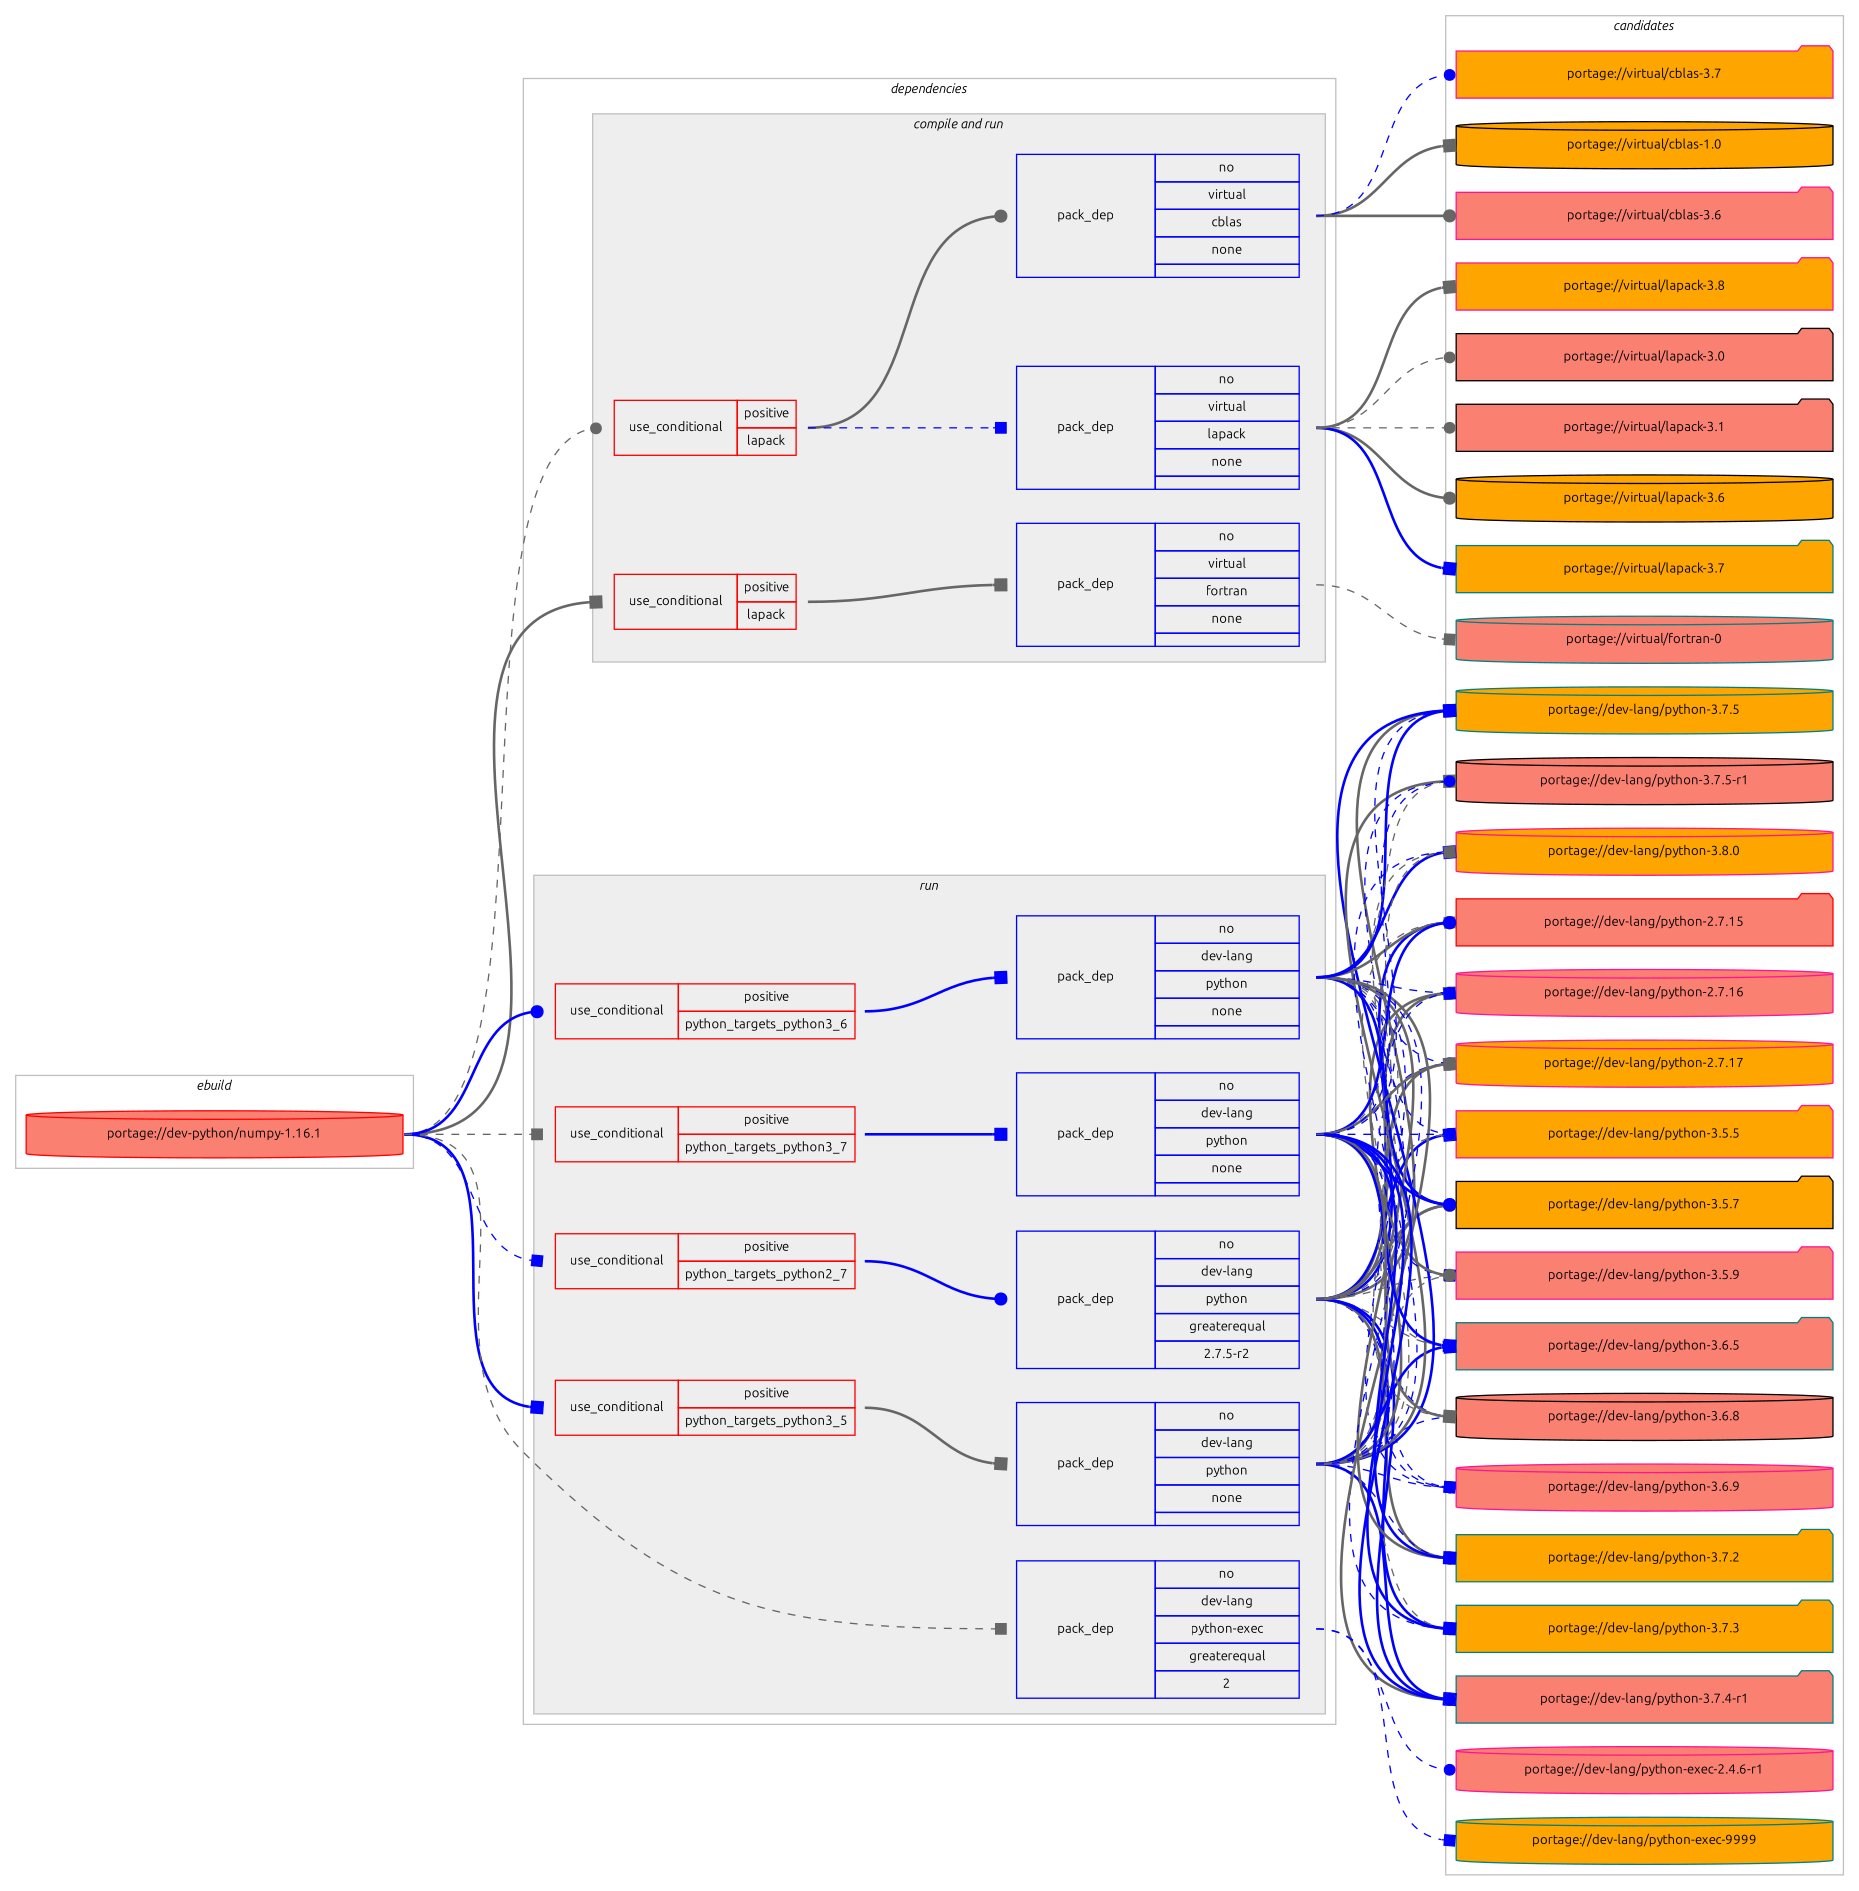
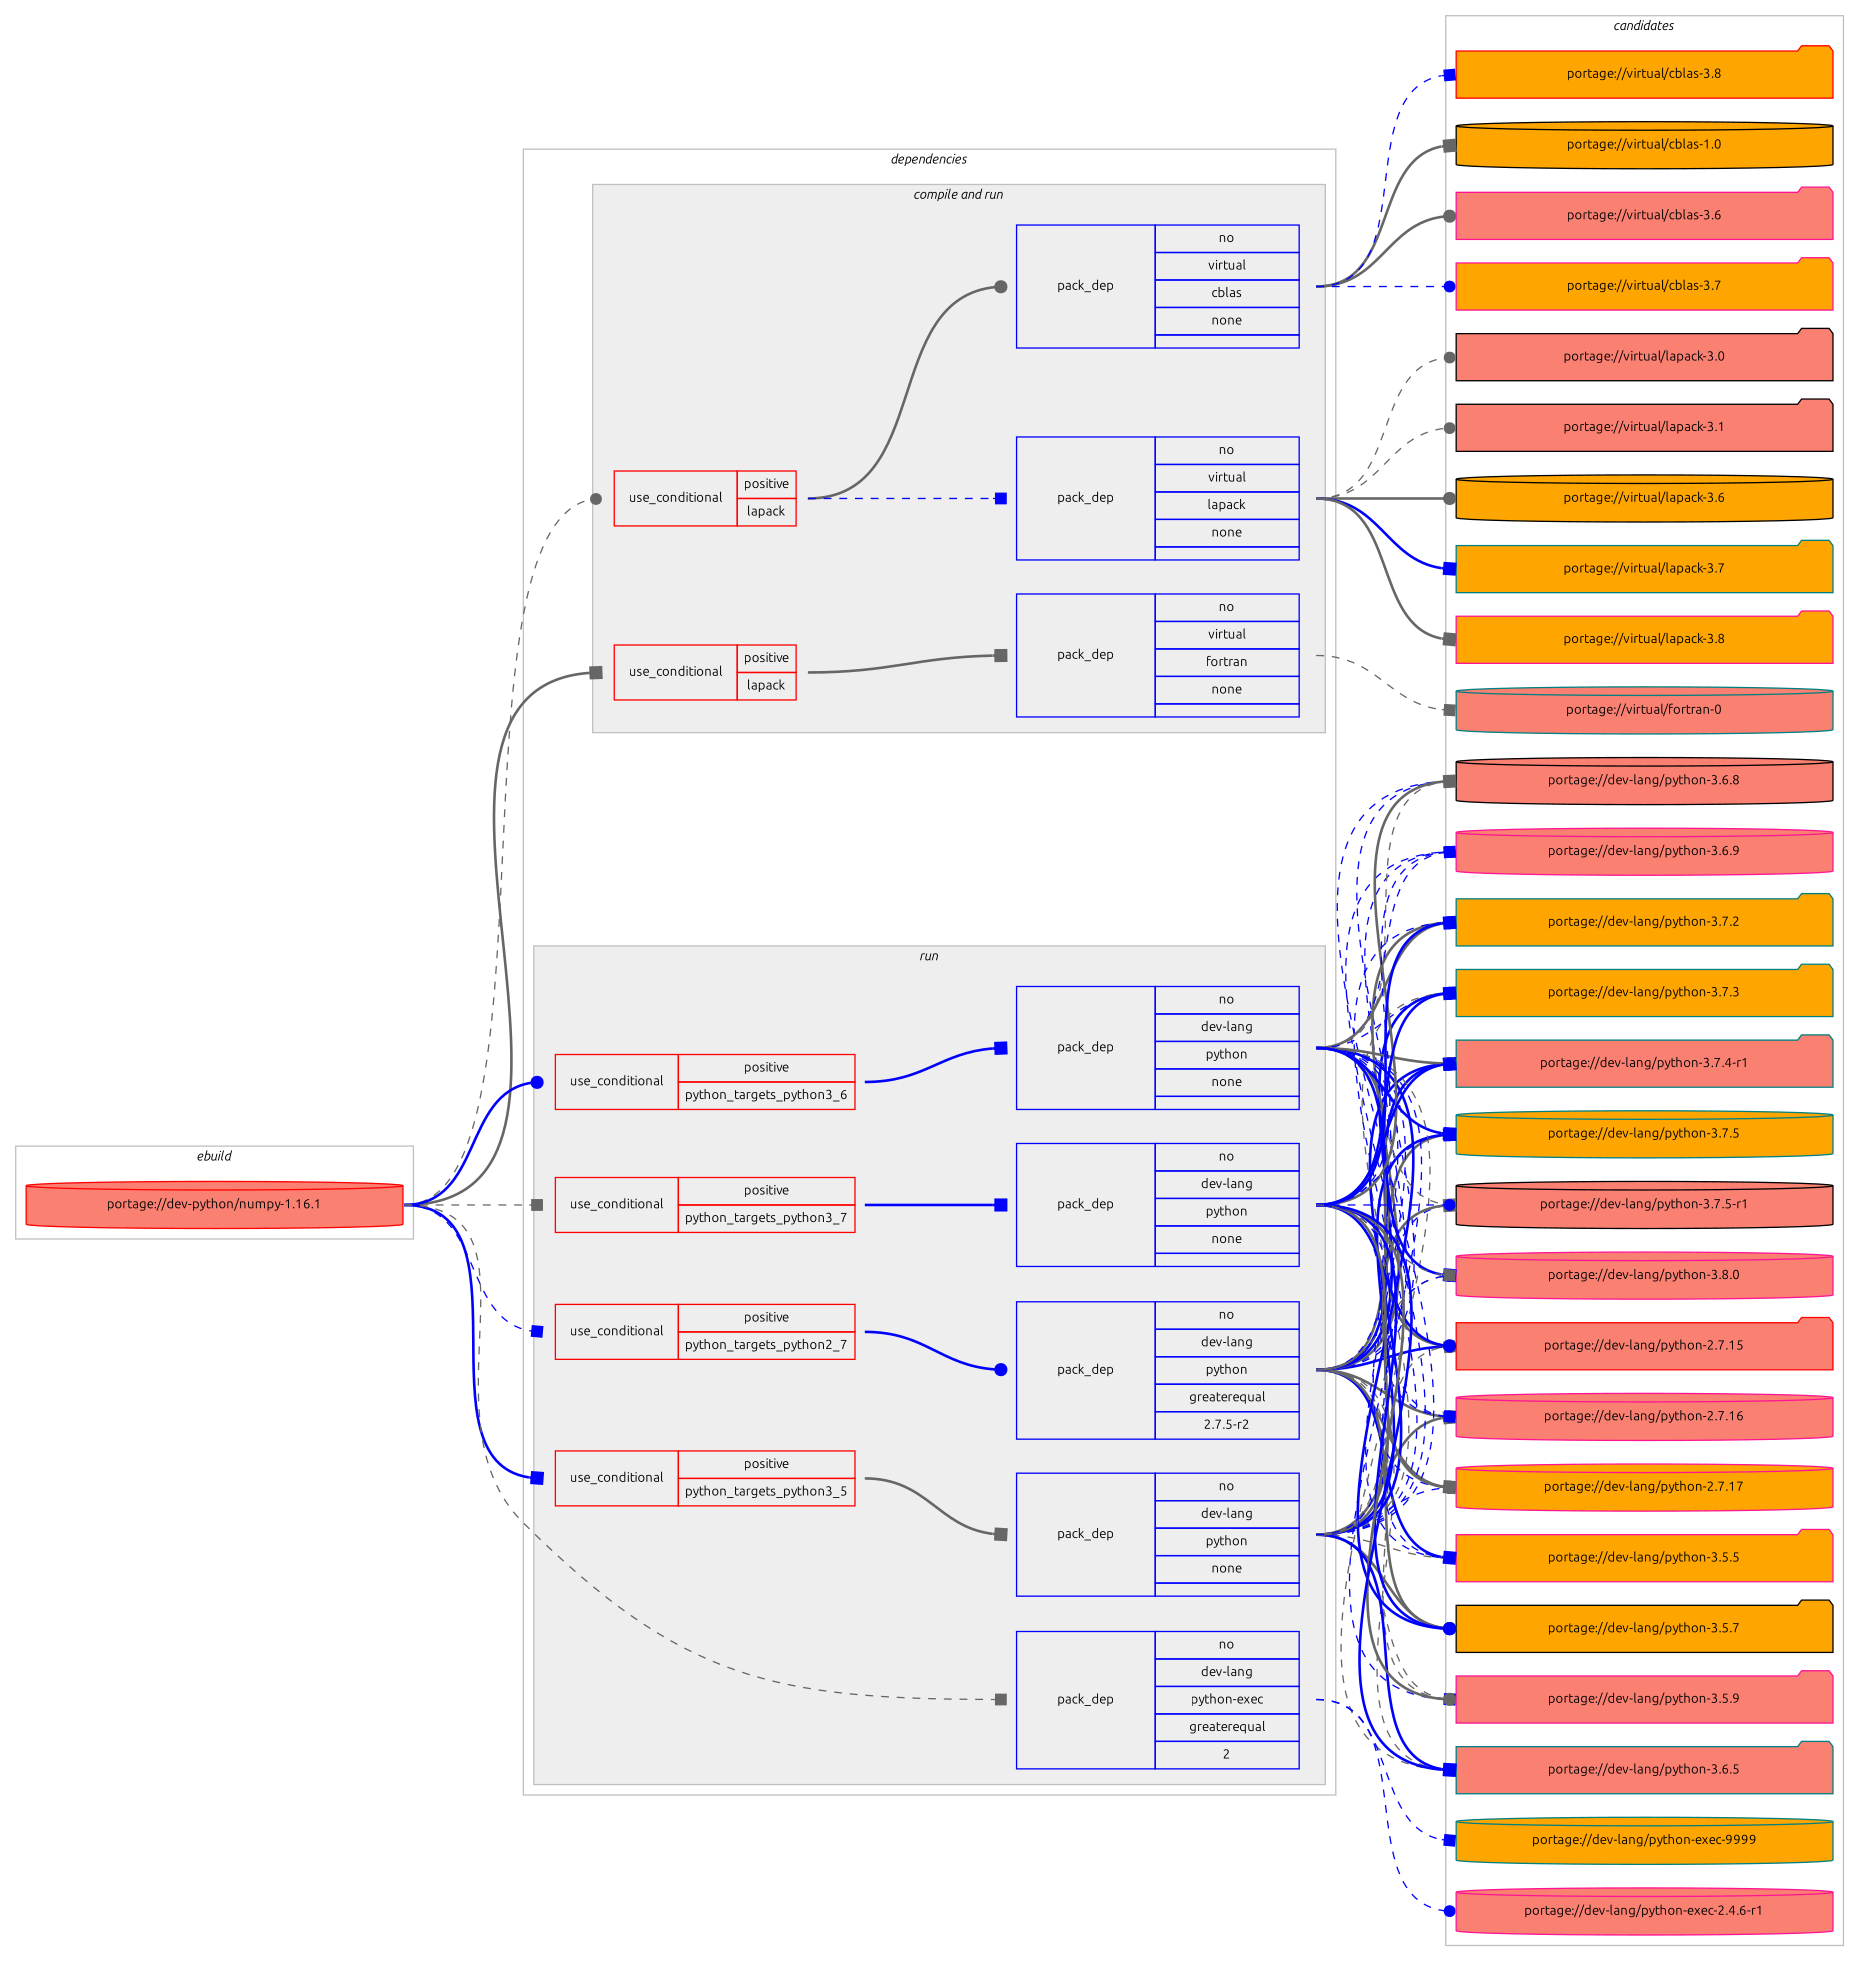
none -> (1645, 75)
(1645, 852) -> (1645, 1276)
